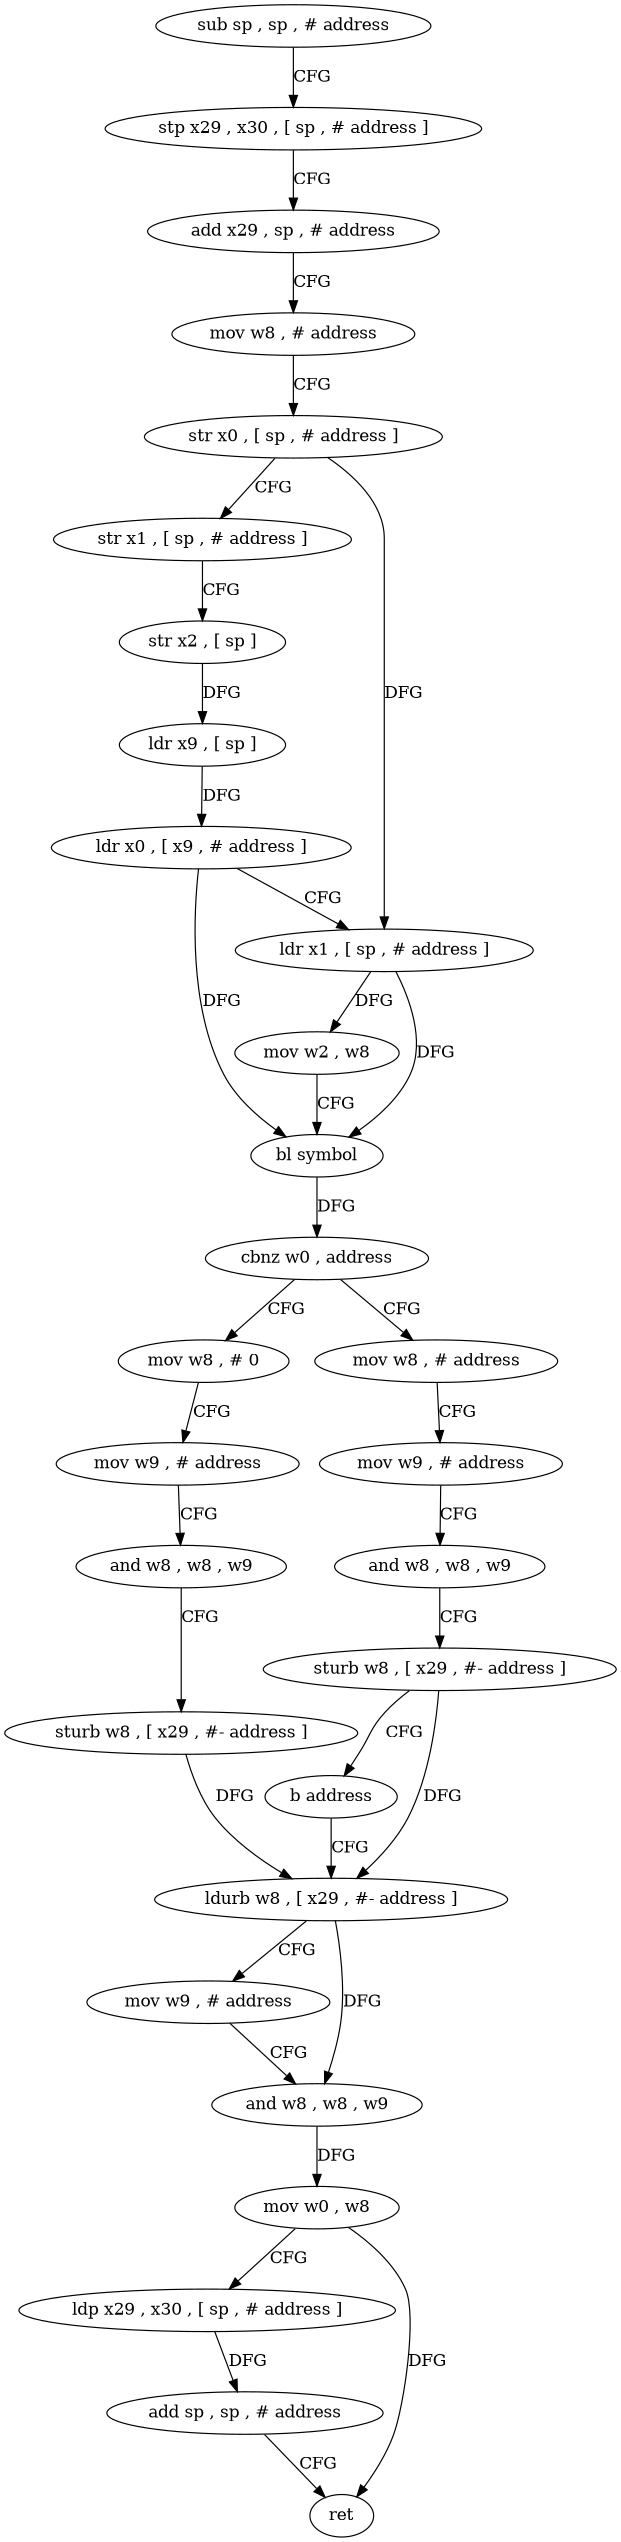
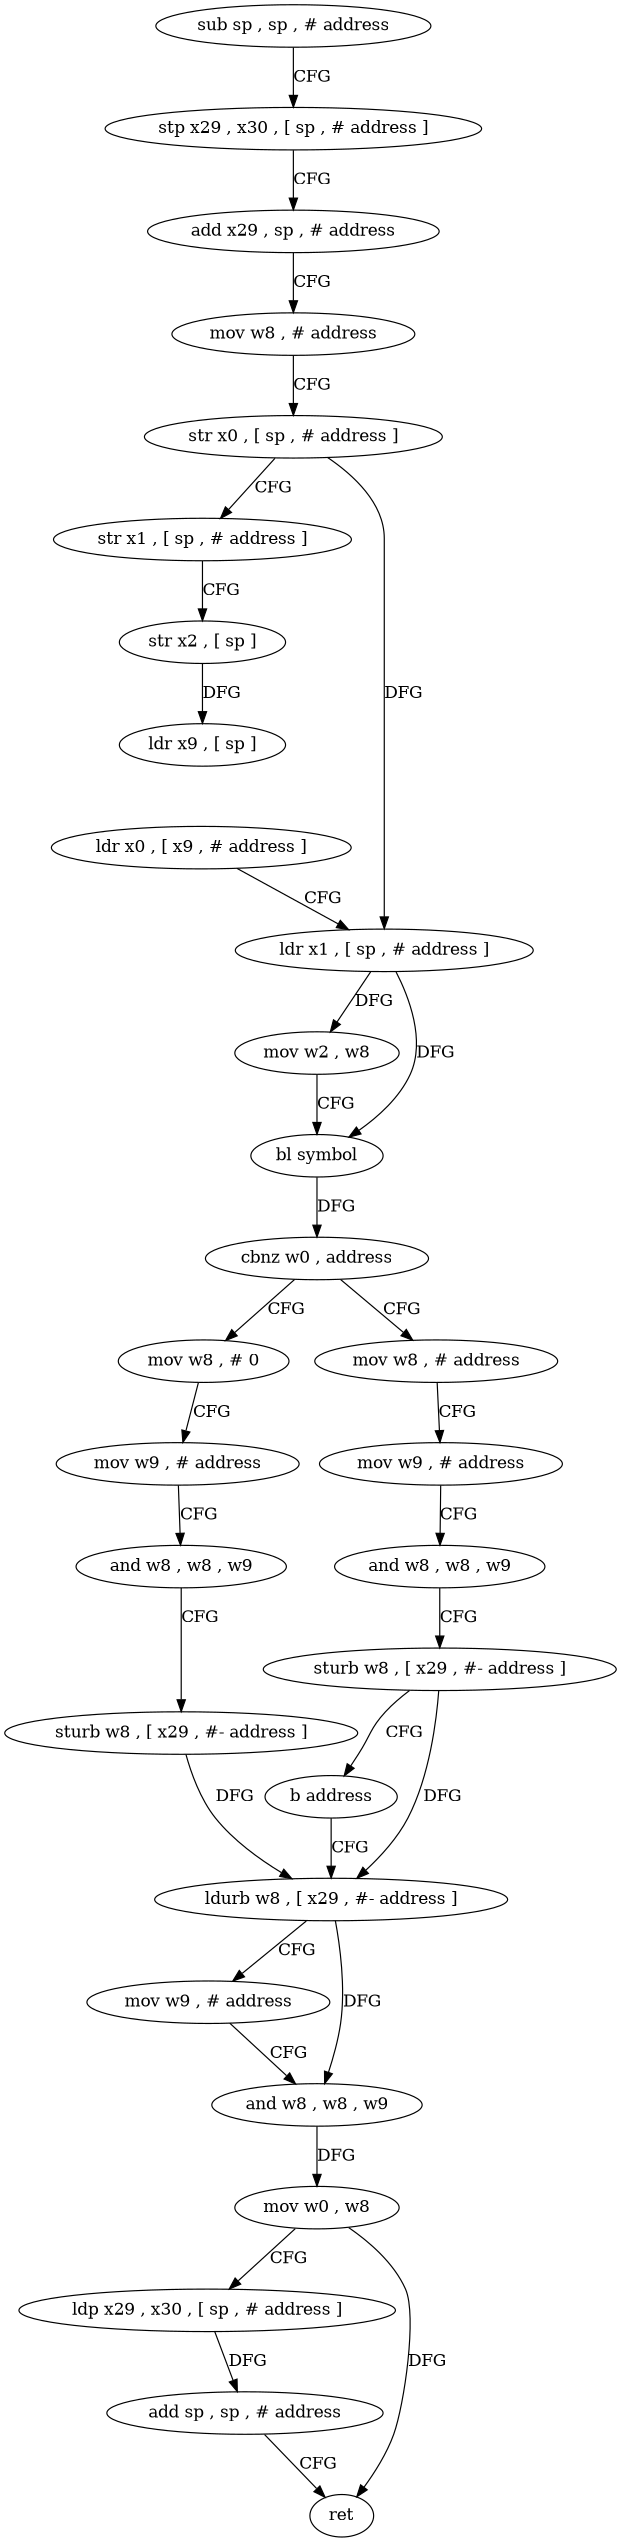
(202, 790) -> none
(203, 1012) -> none
